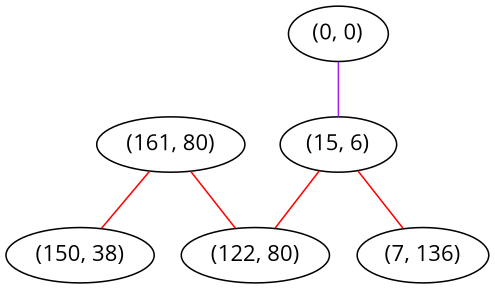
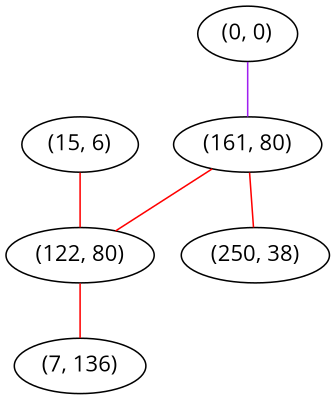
(338, 89) -> (248, 89)
(380, 200) -> (80, 311)
(80, 255) -> (255, 255)
